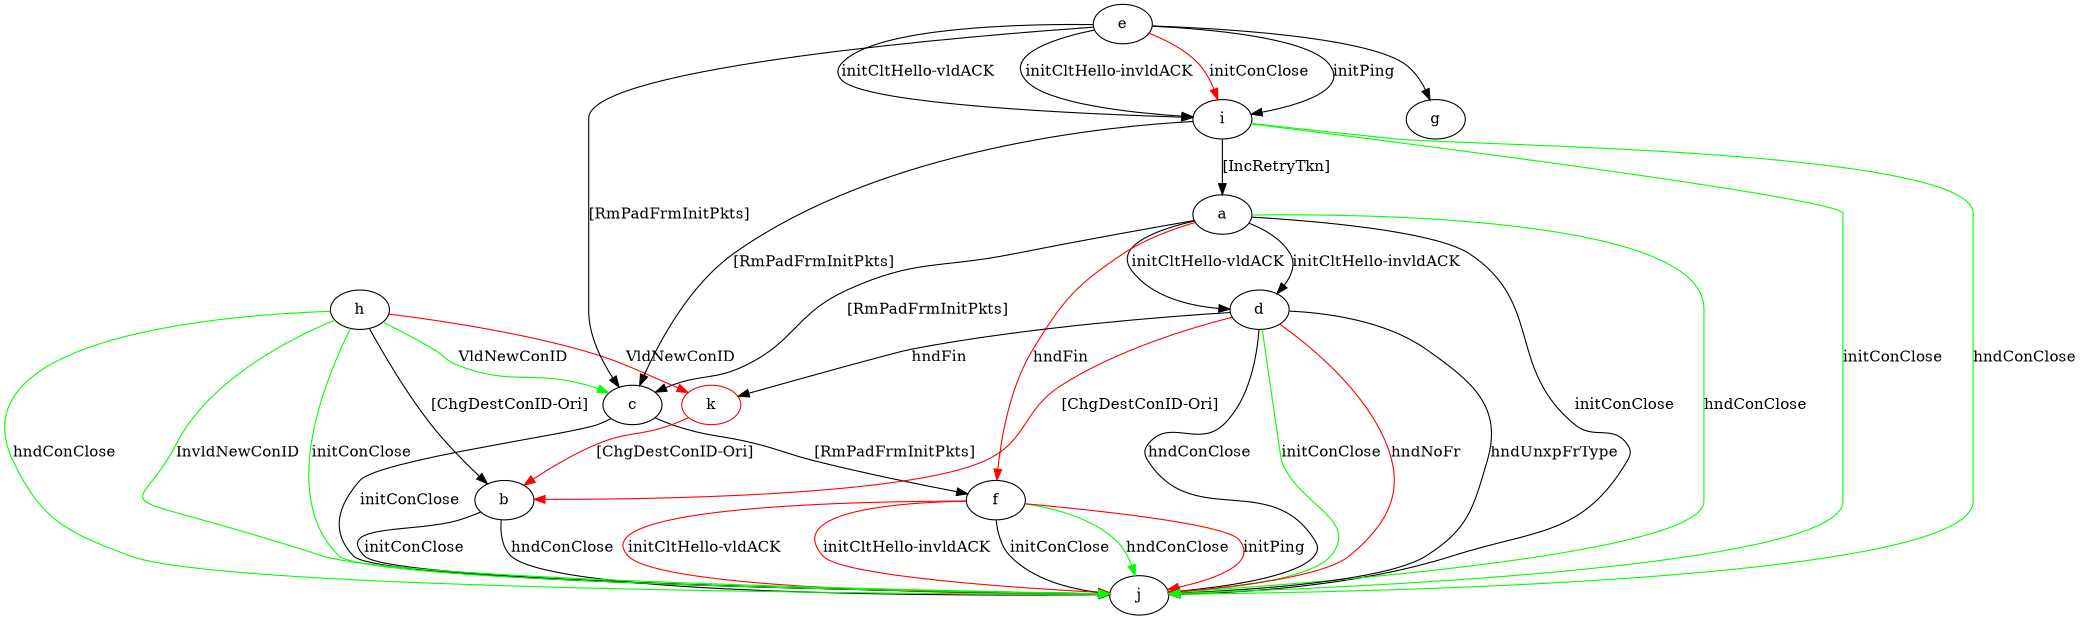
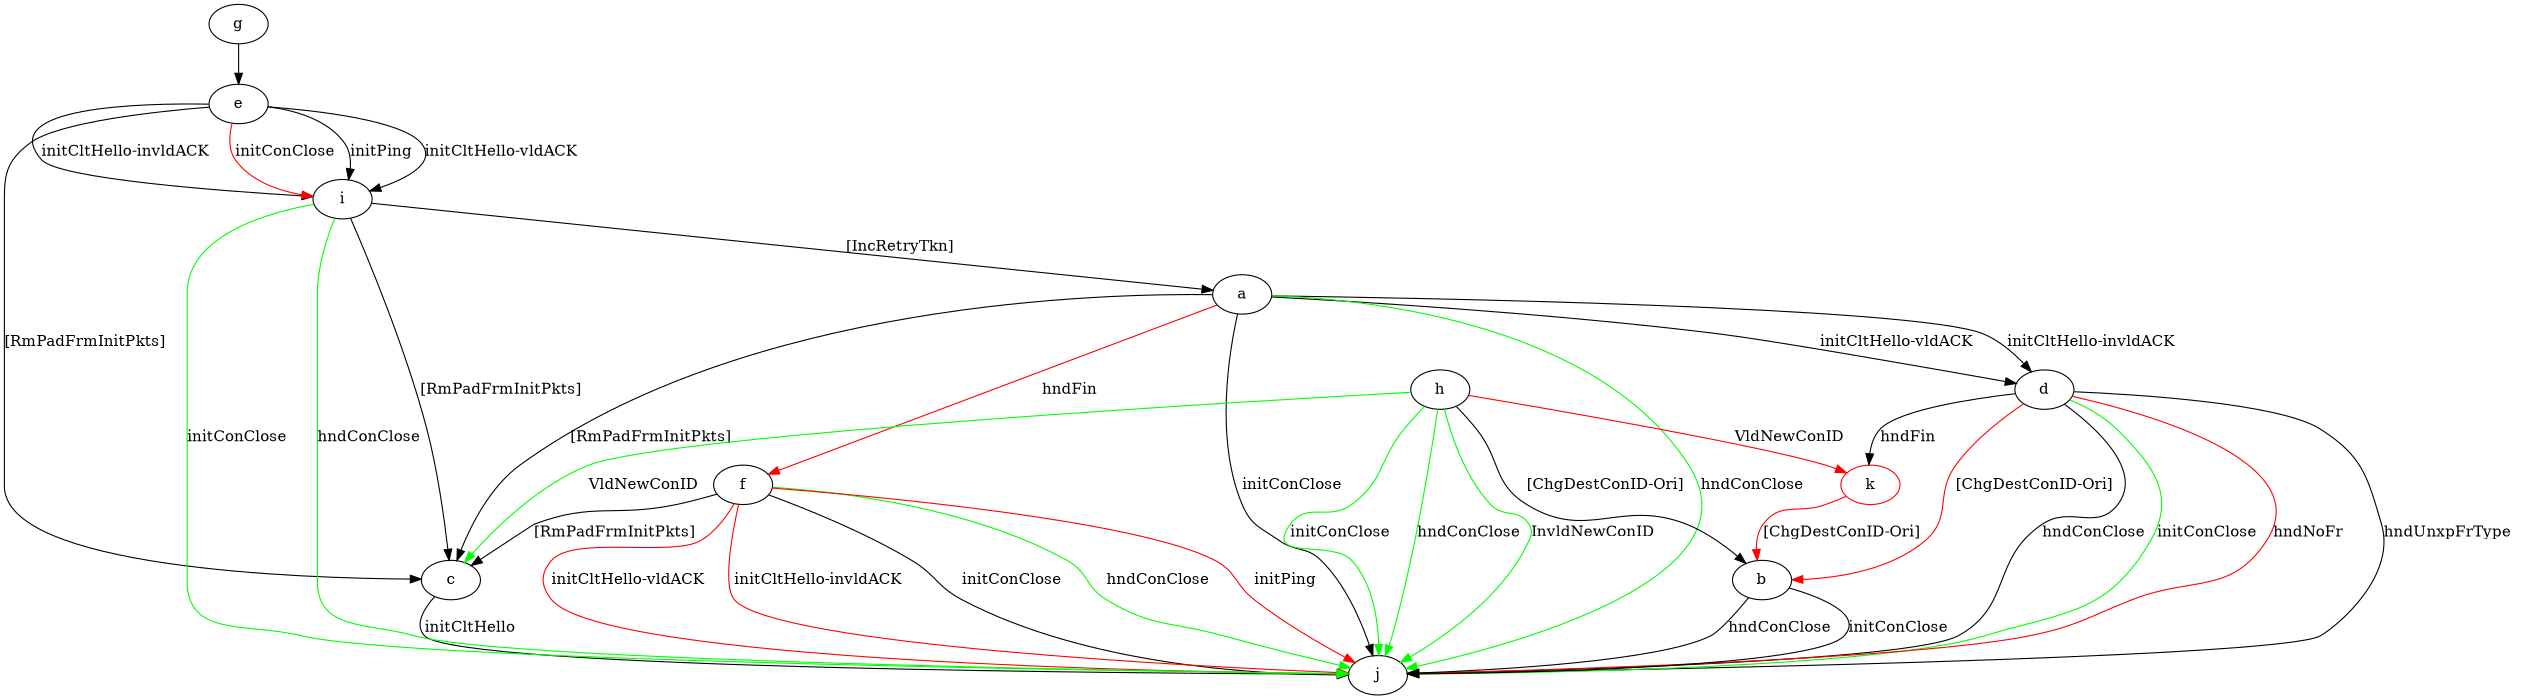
(1297, 37) -> (239, 59)
(805, 458) -> (594, 511)
(412, 500) -> (473, 628)
